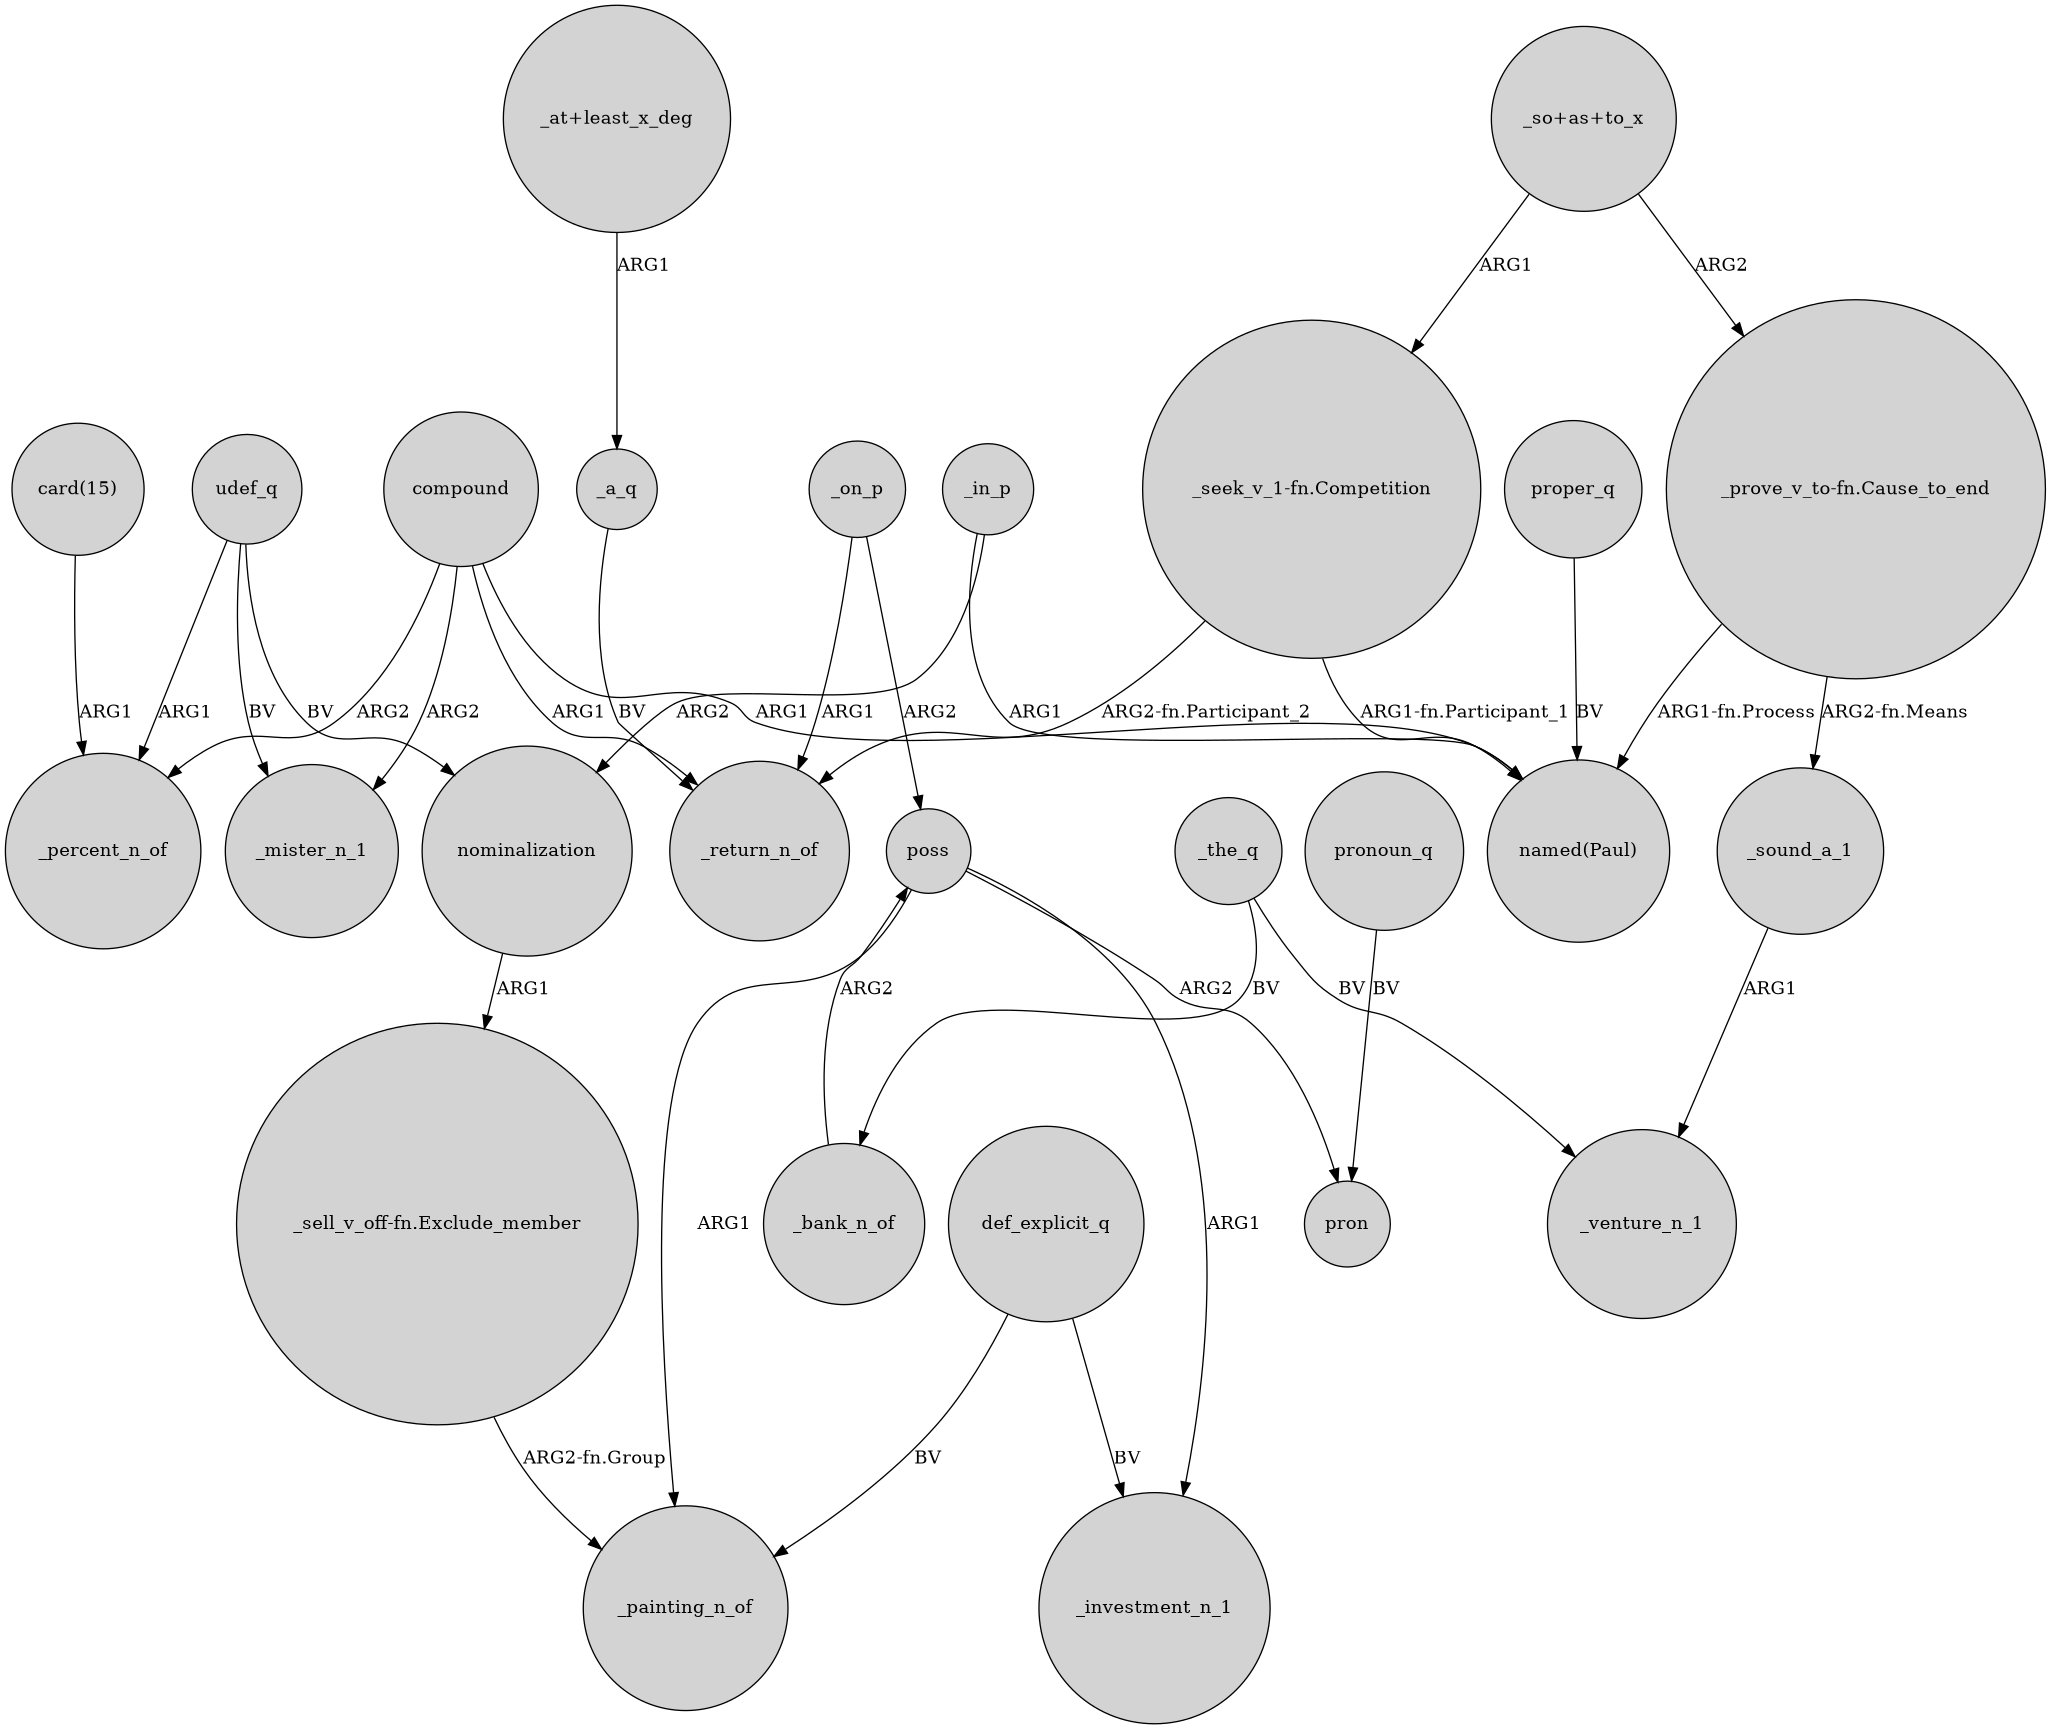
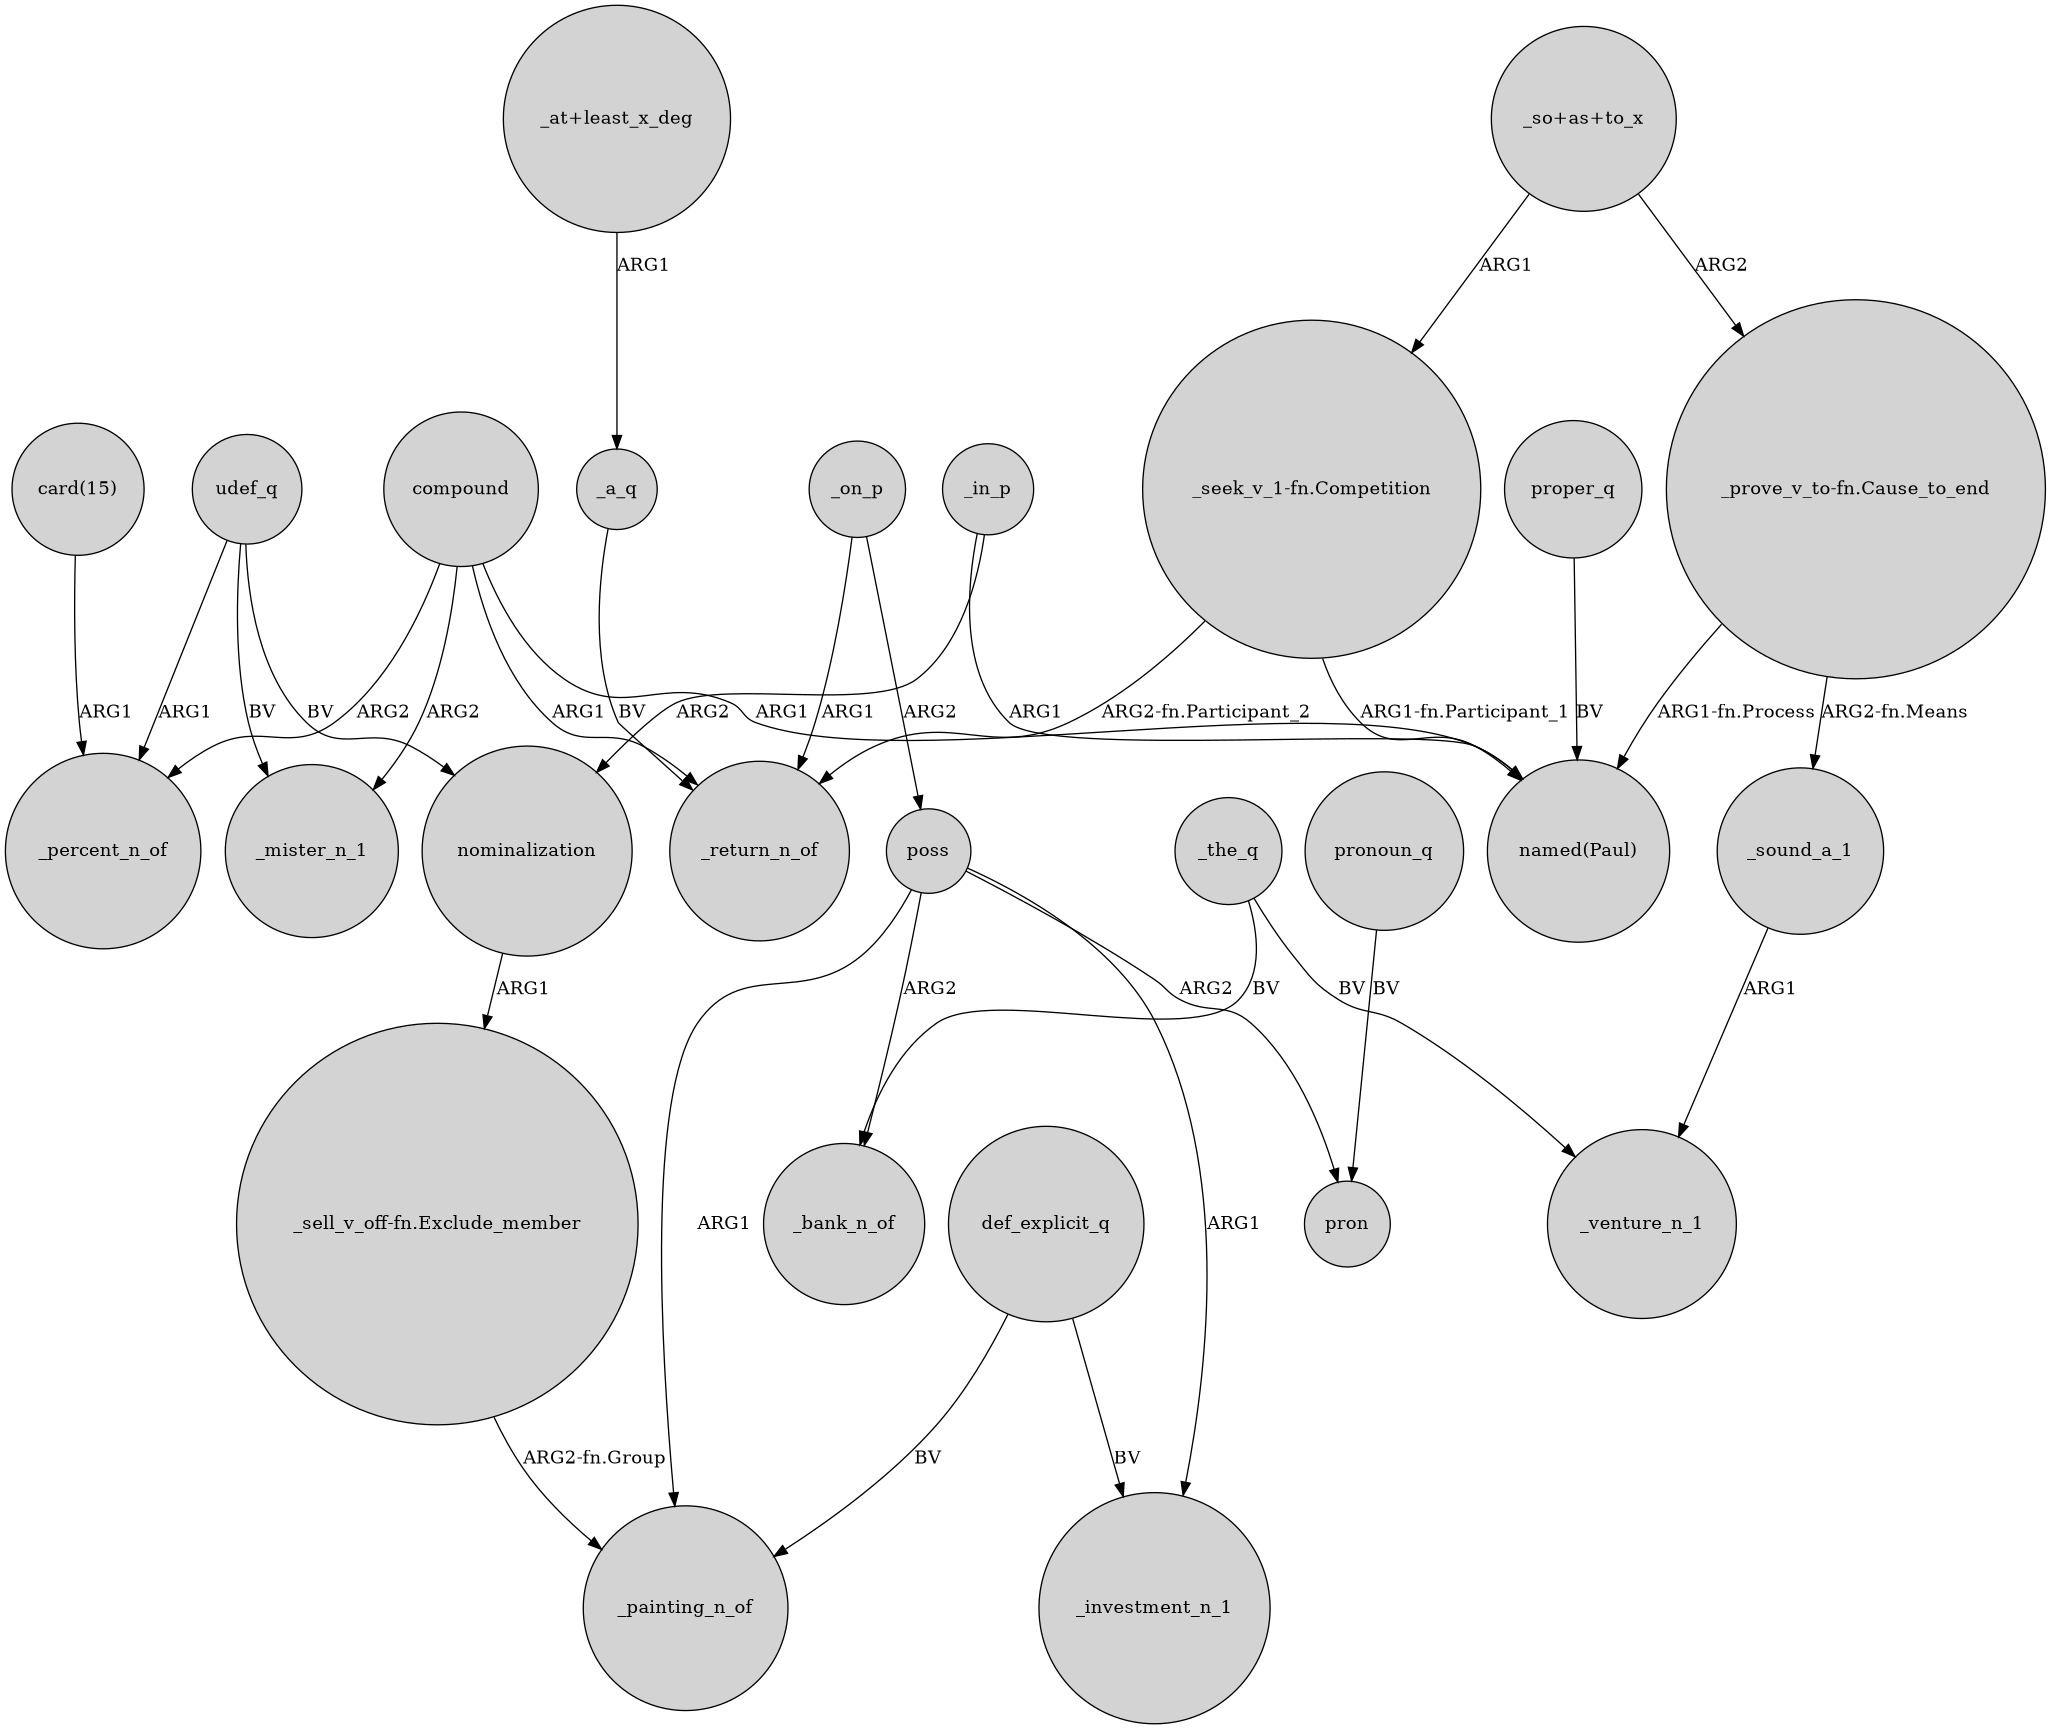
(831, 1011) -> (896, 1013)
